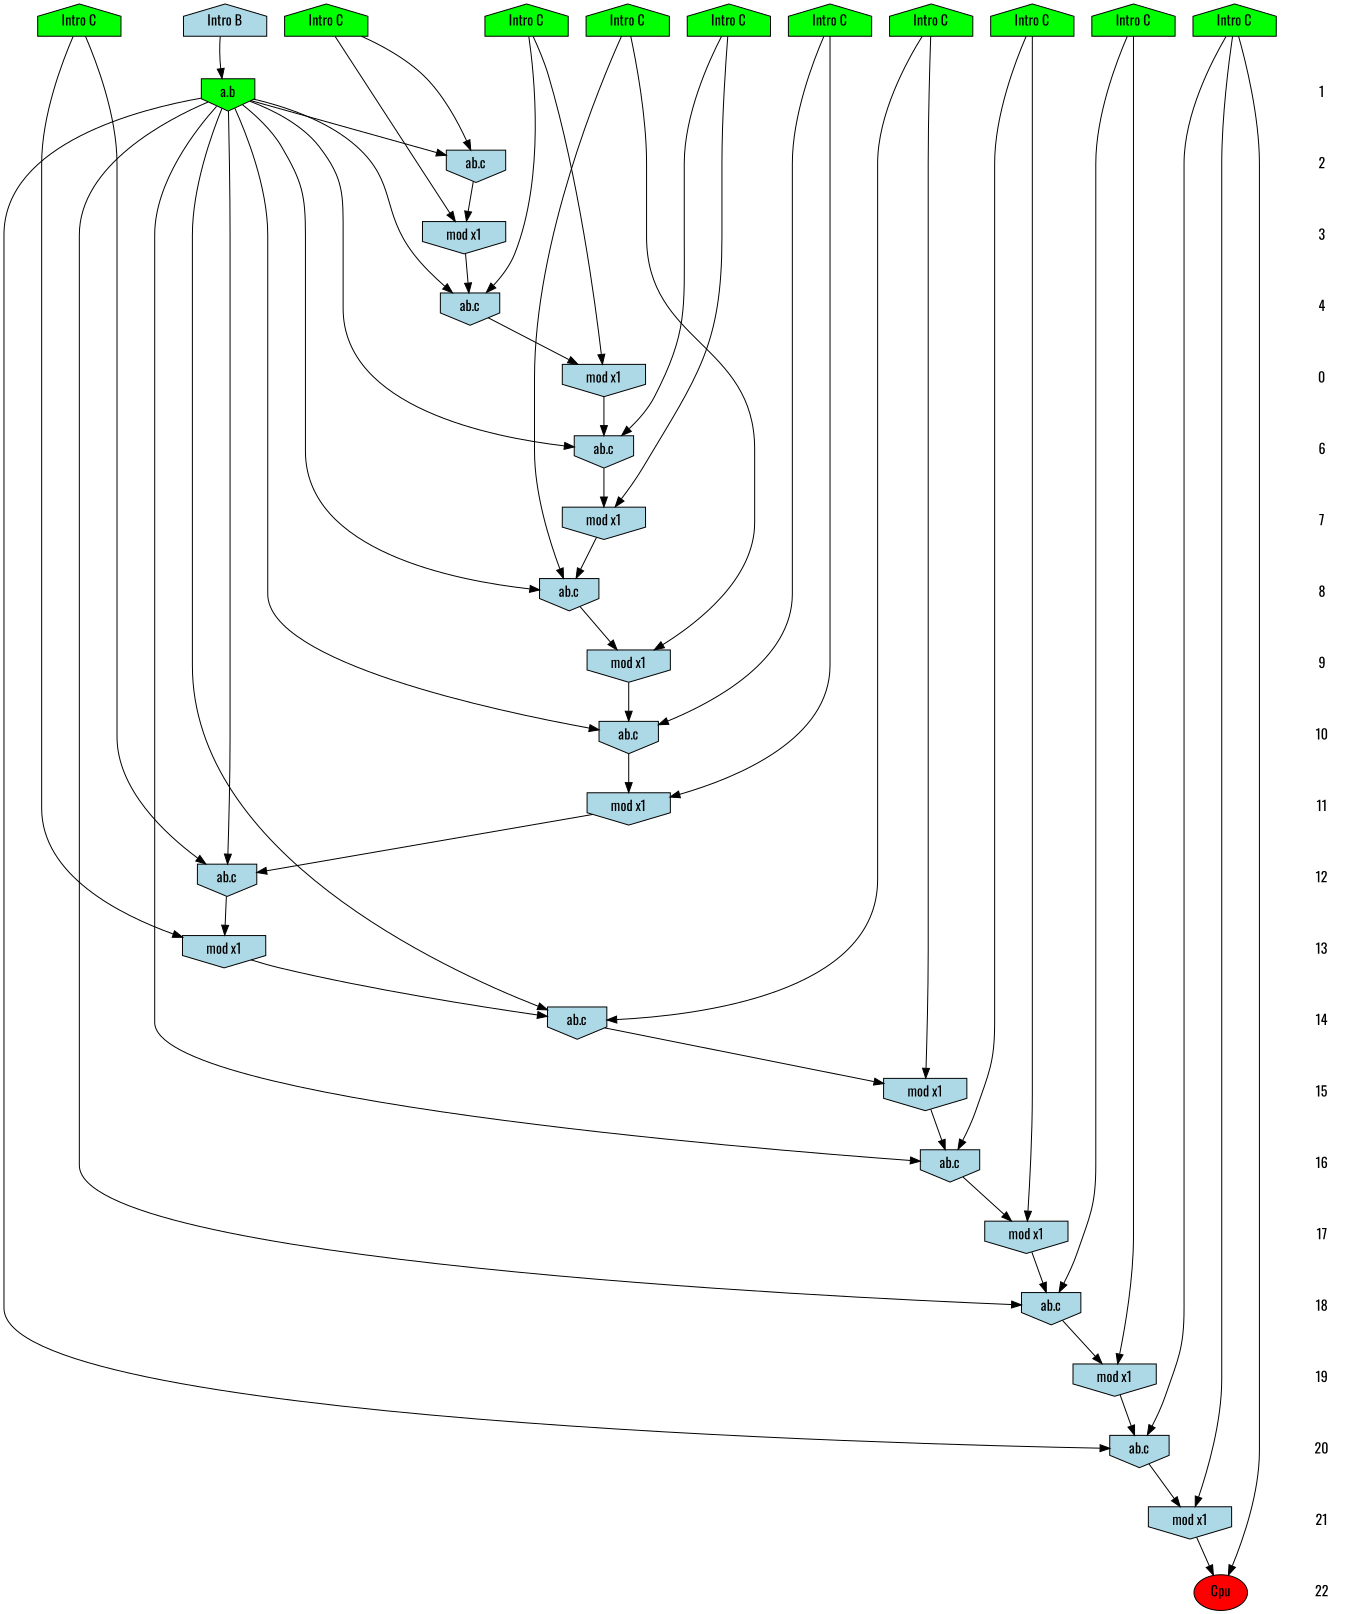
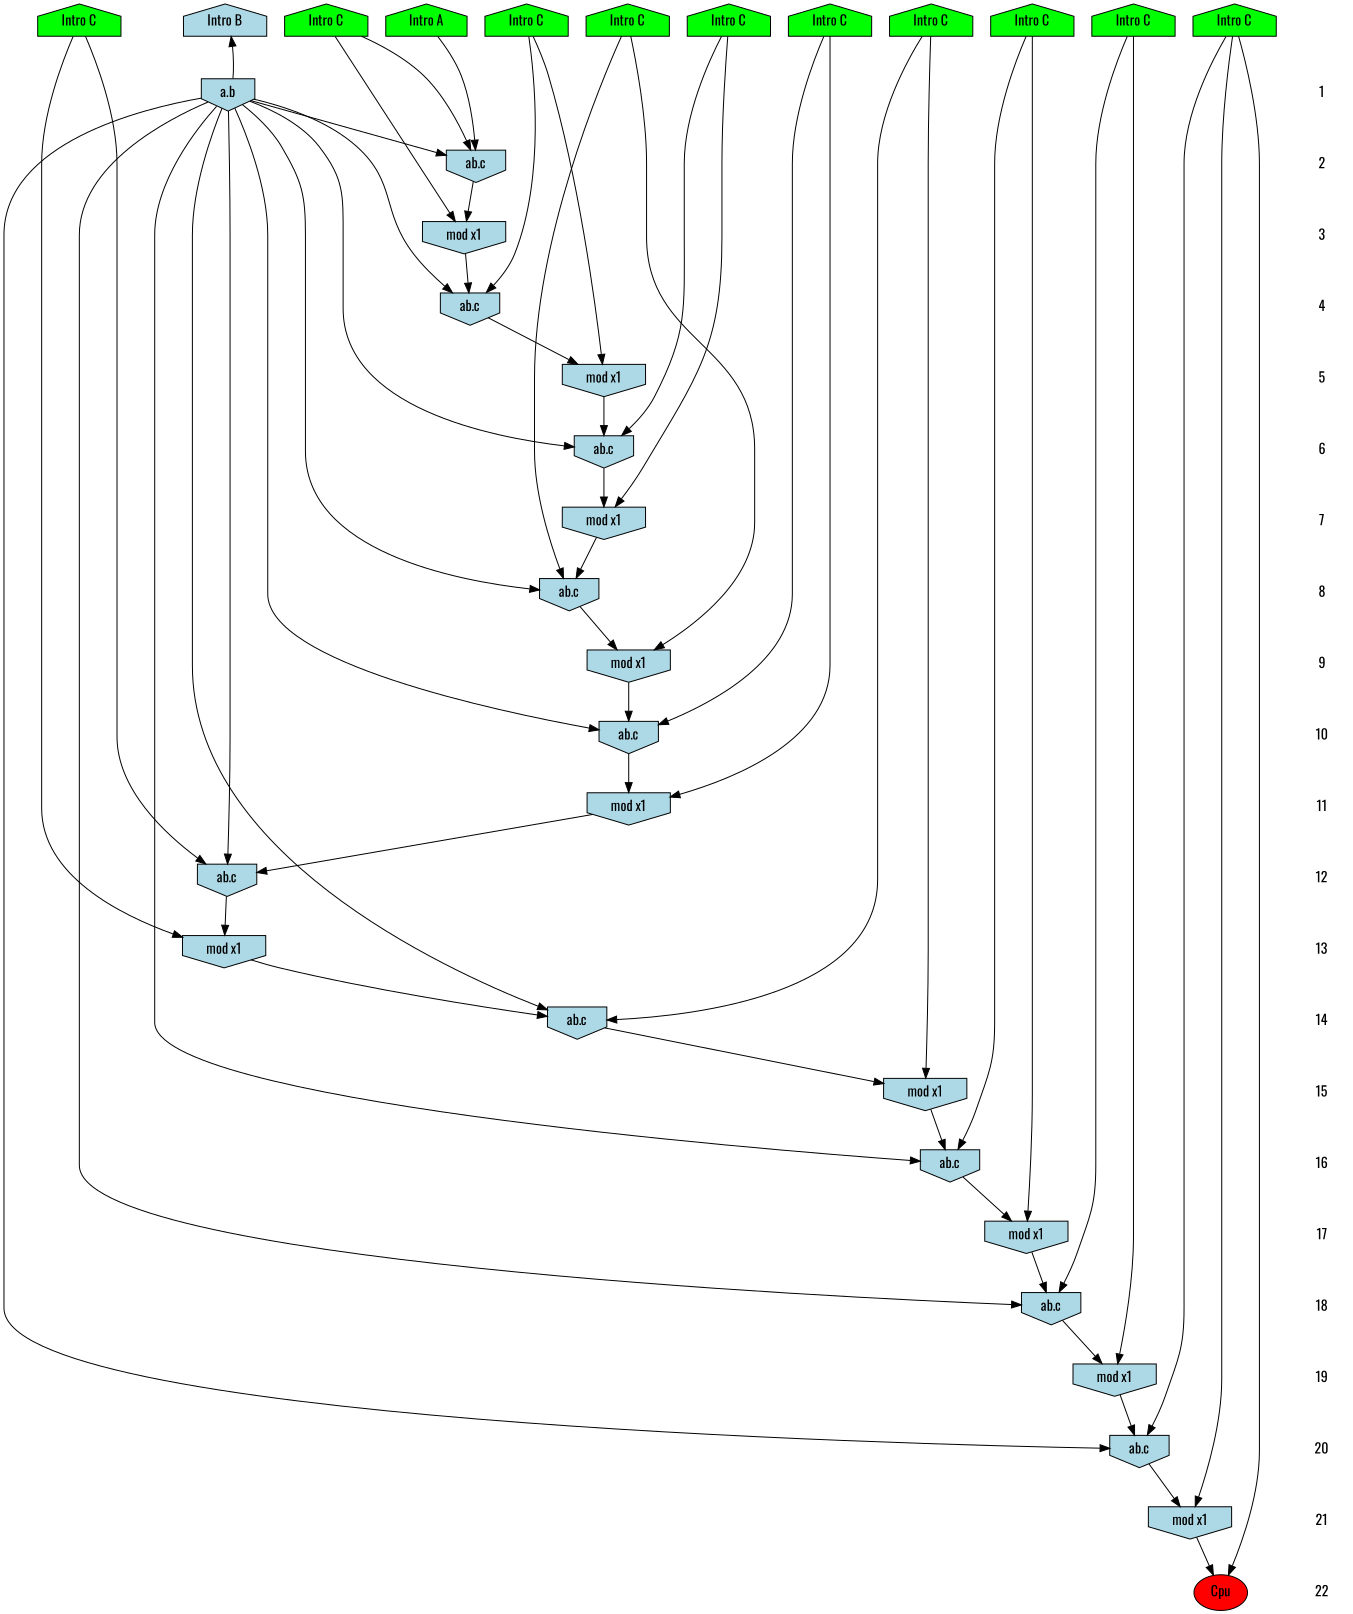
none -> (426, 22)
(220, 53) -> (233, 63)
(228, 93) -> (228, 93)
(1322, 379) -> (1322, 379)
